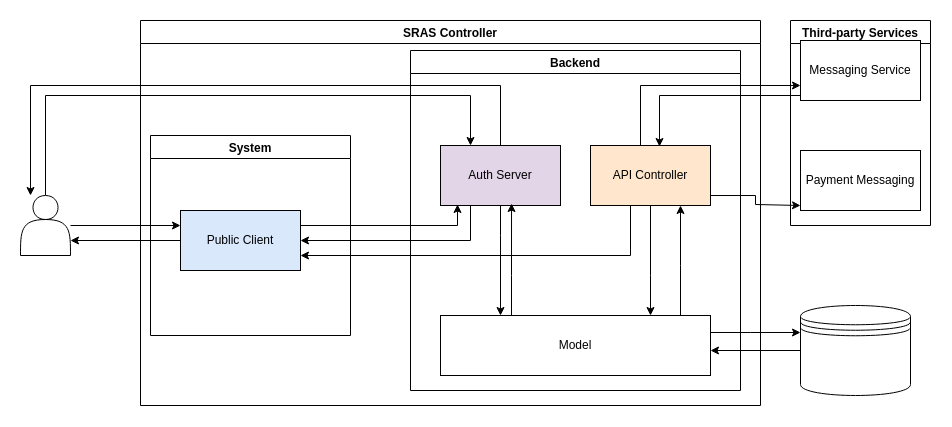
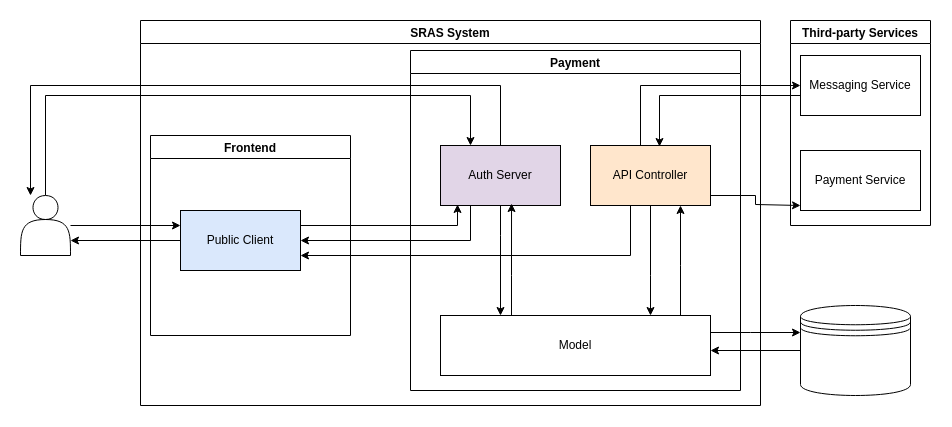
(450, 33) -> (450, 33)
(575, 63) -> (575, 63)
(861, 71) -> (861, 86)
(250, 148) -> (250, 148)
(861, 181) -> (861, 181)
